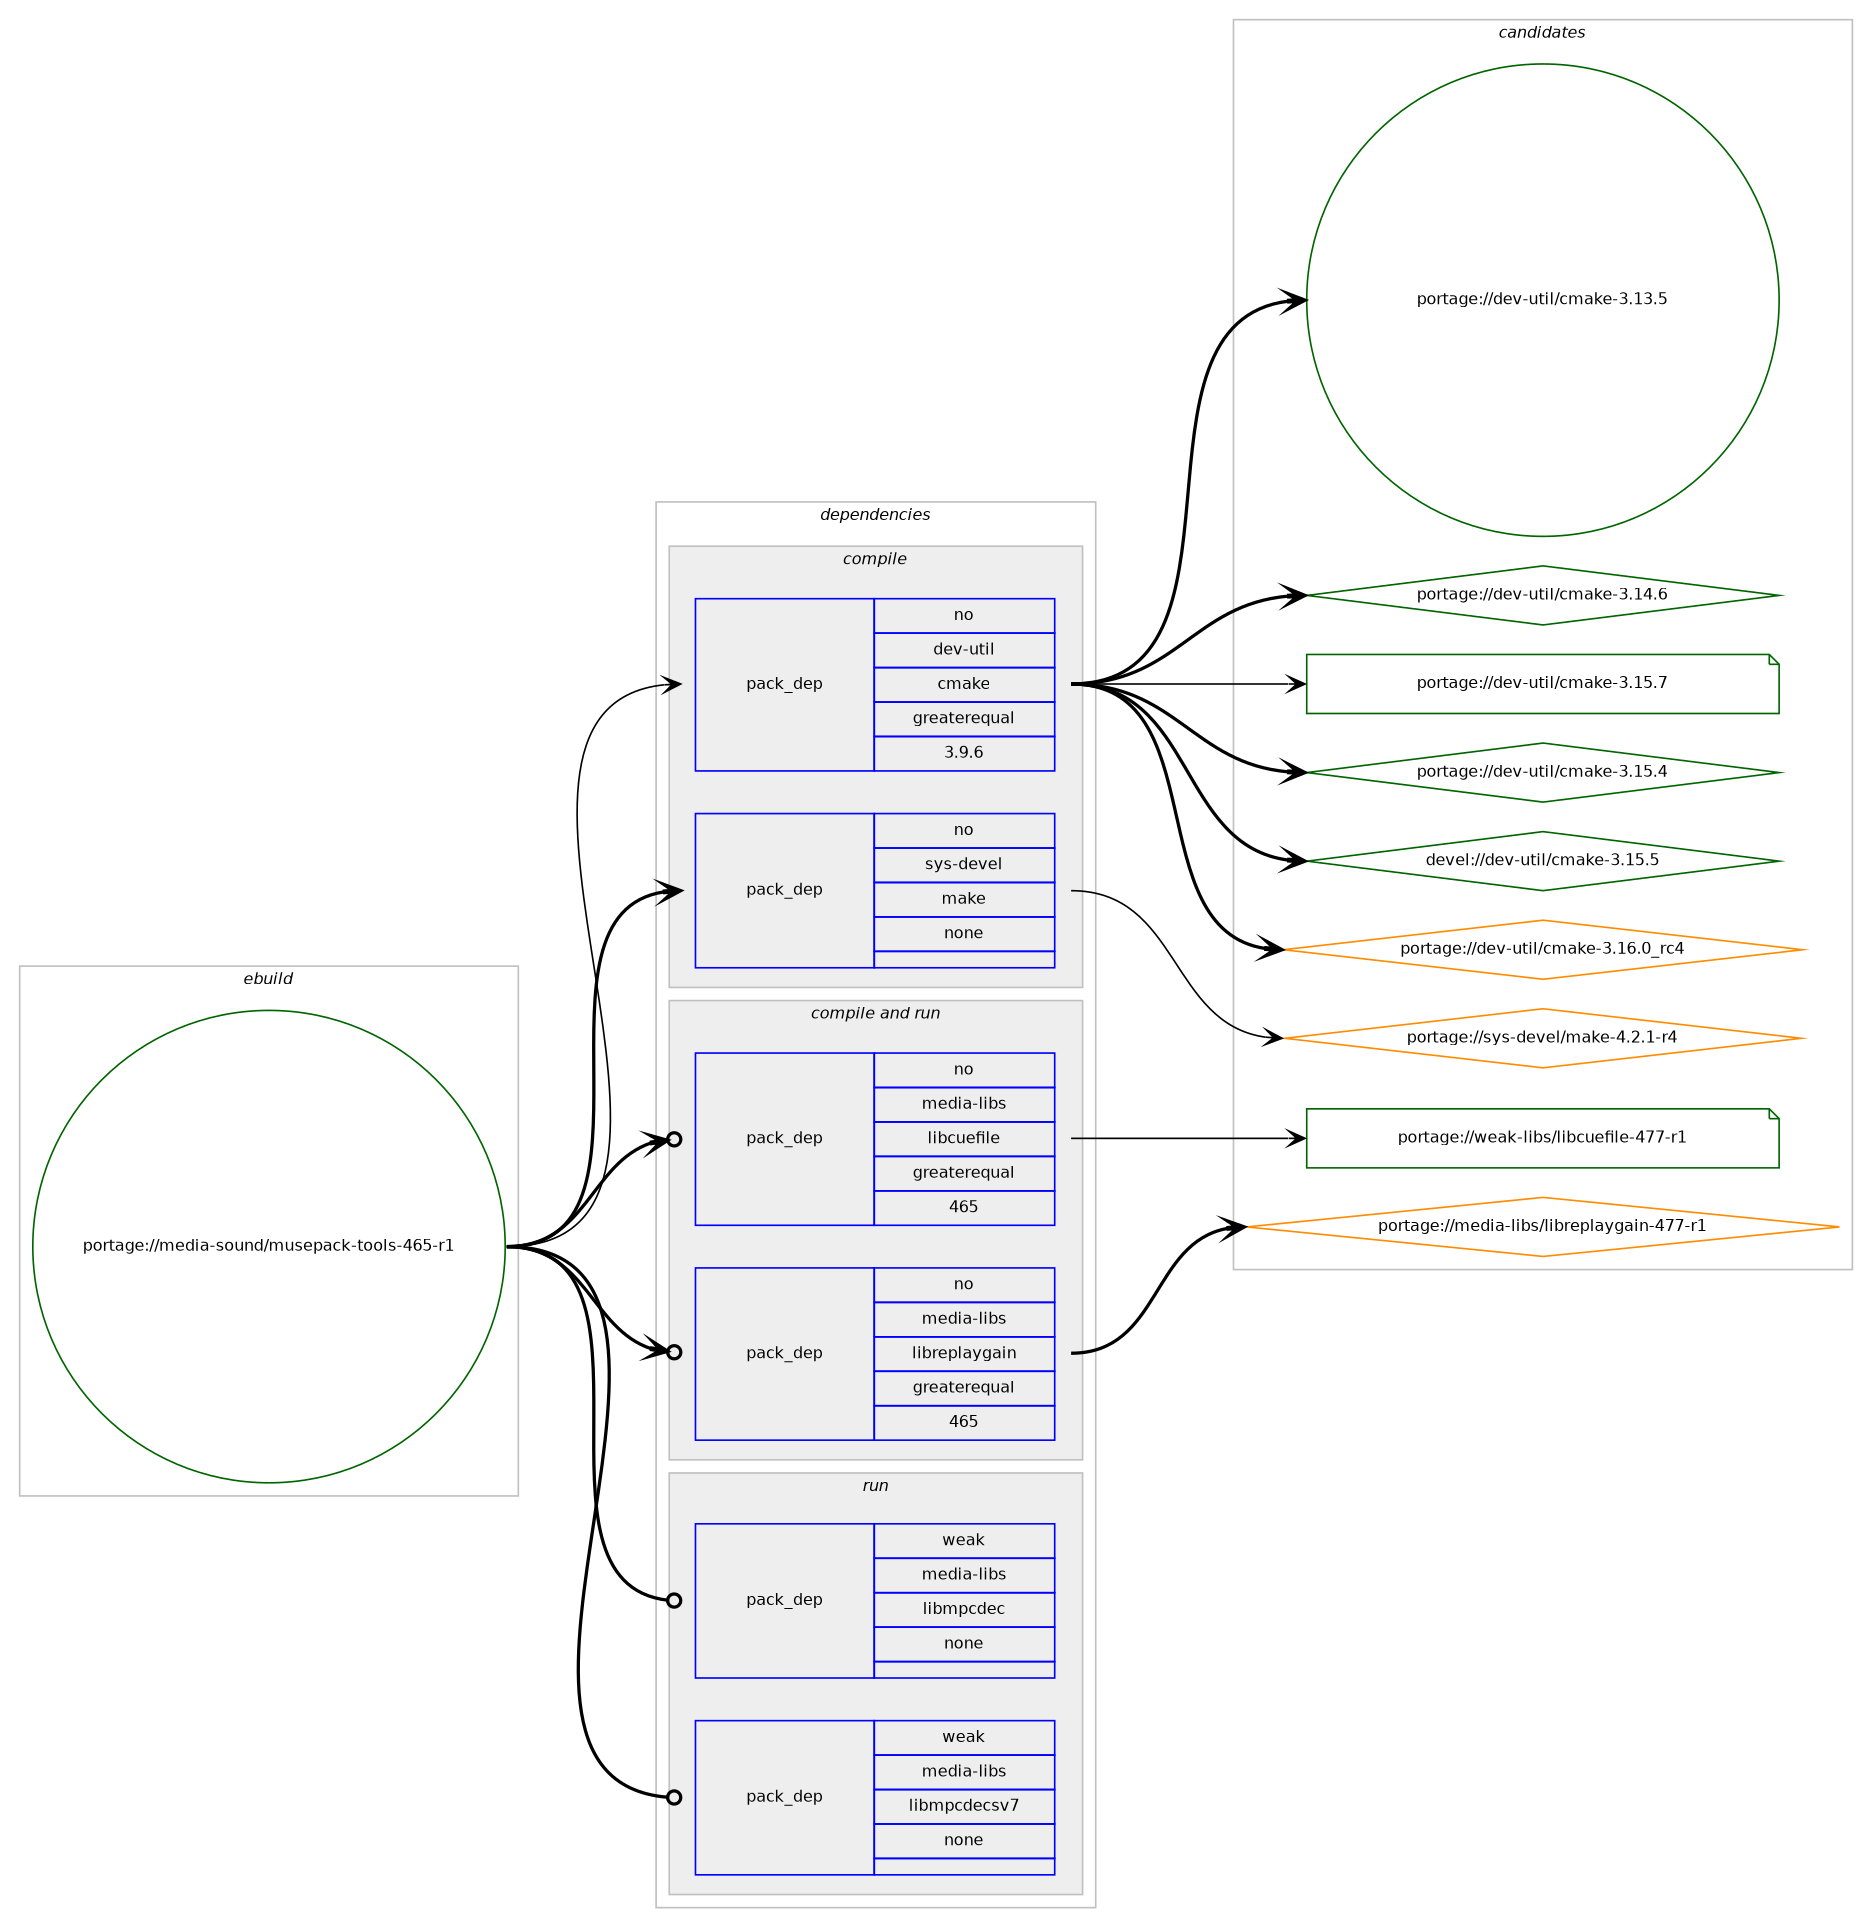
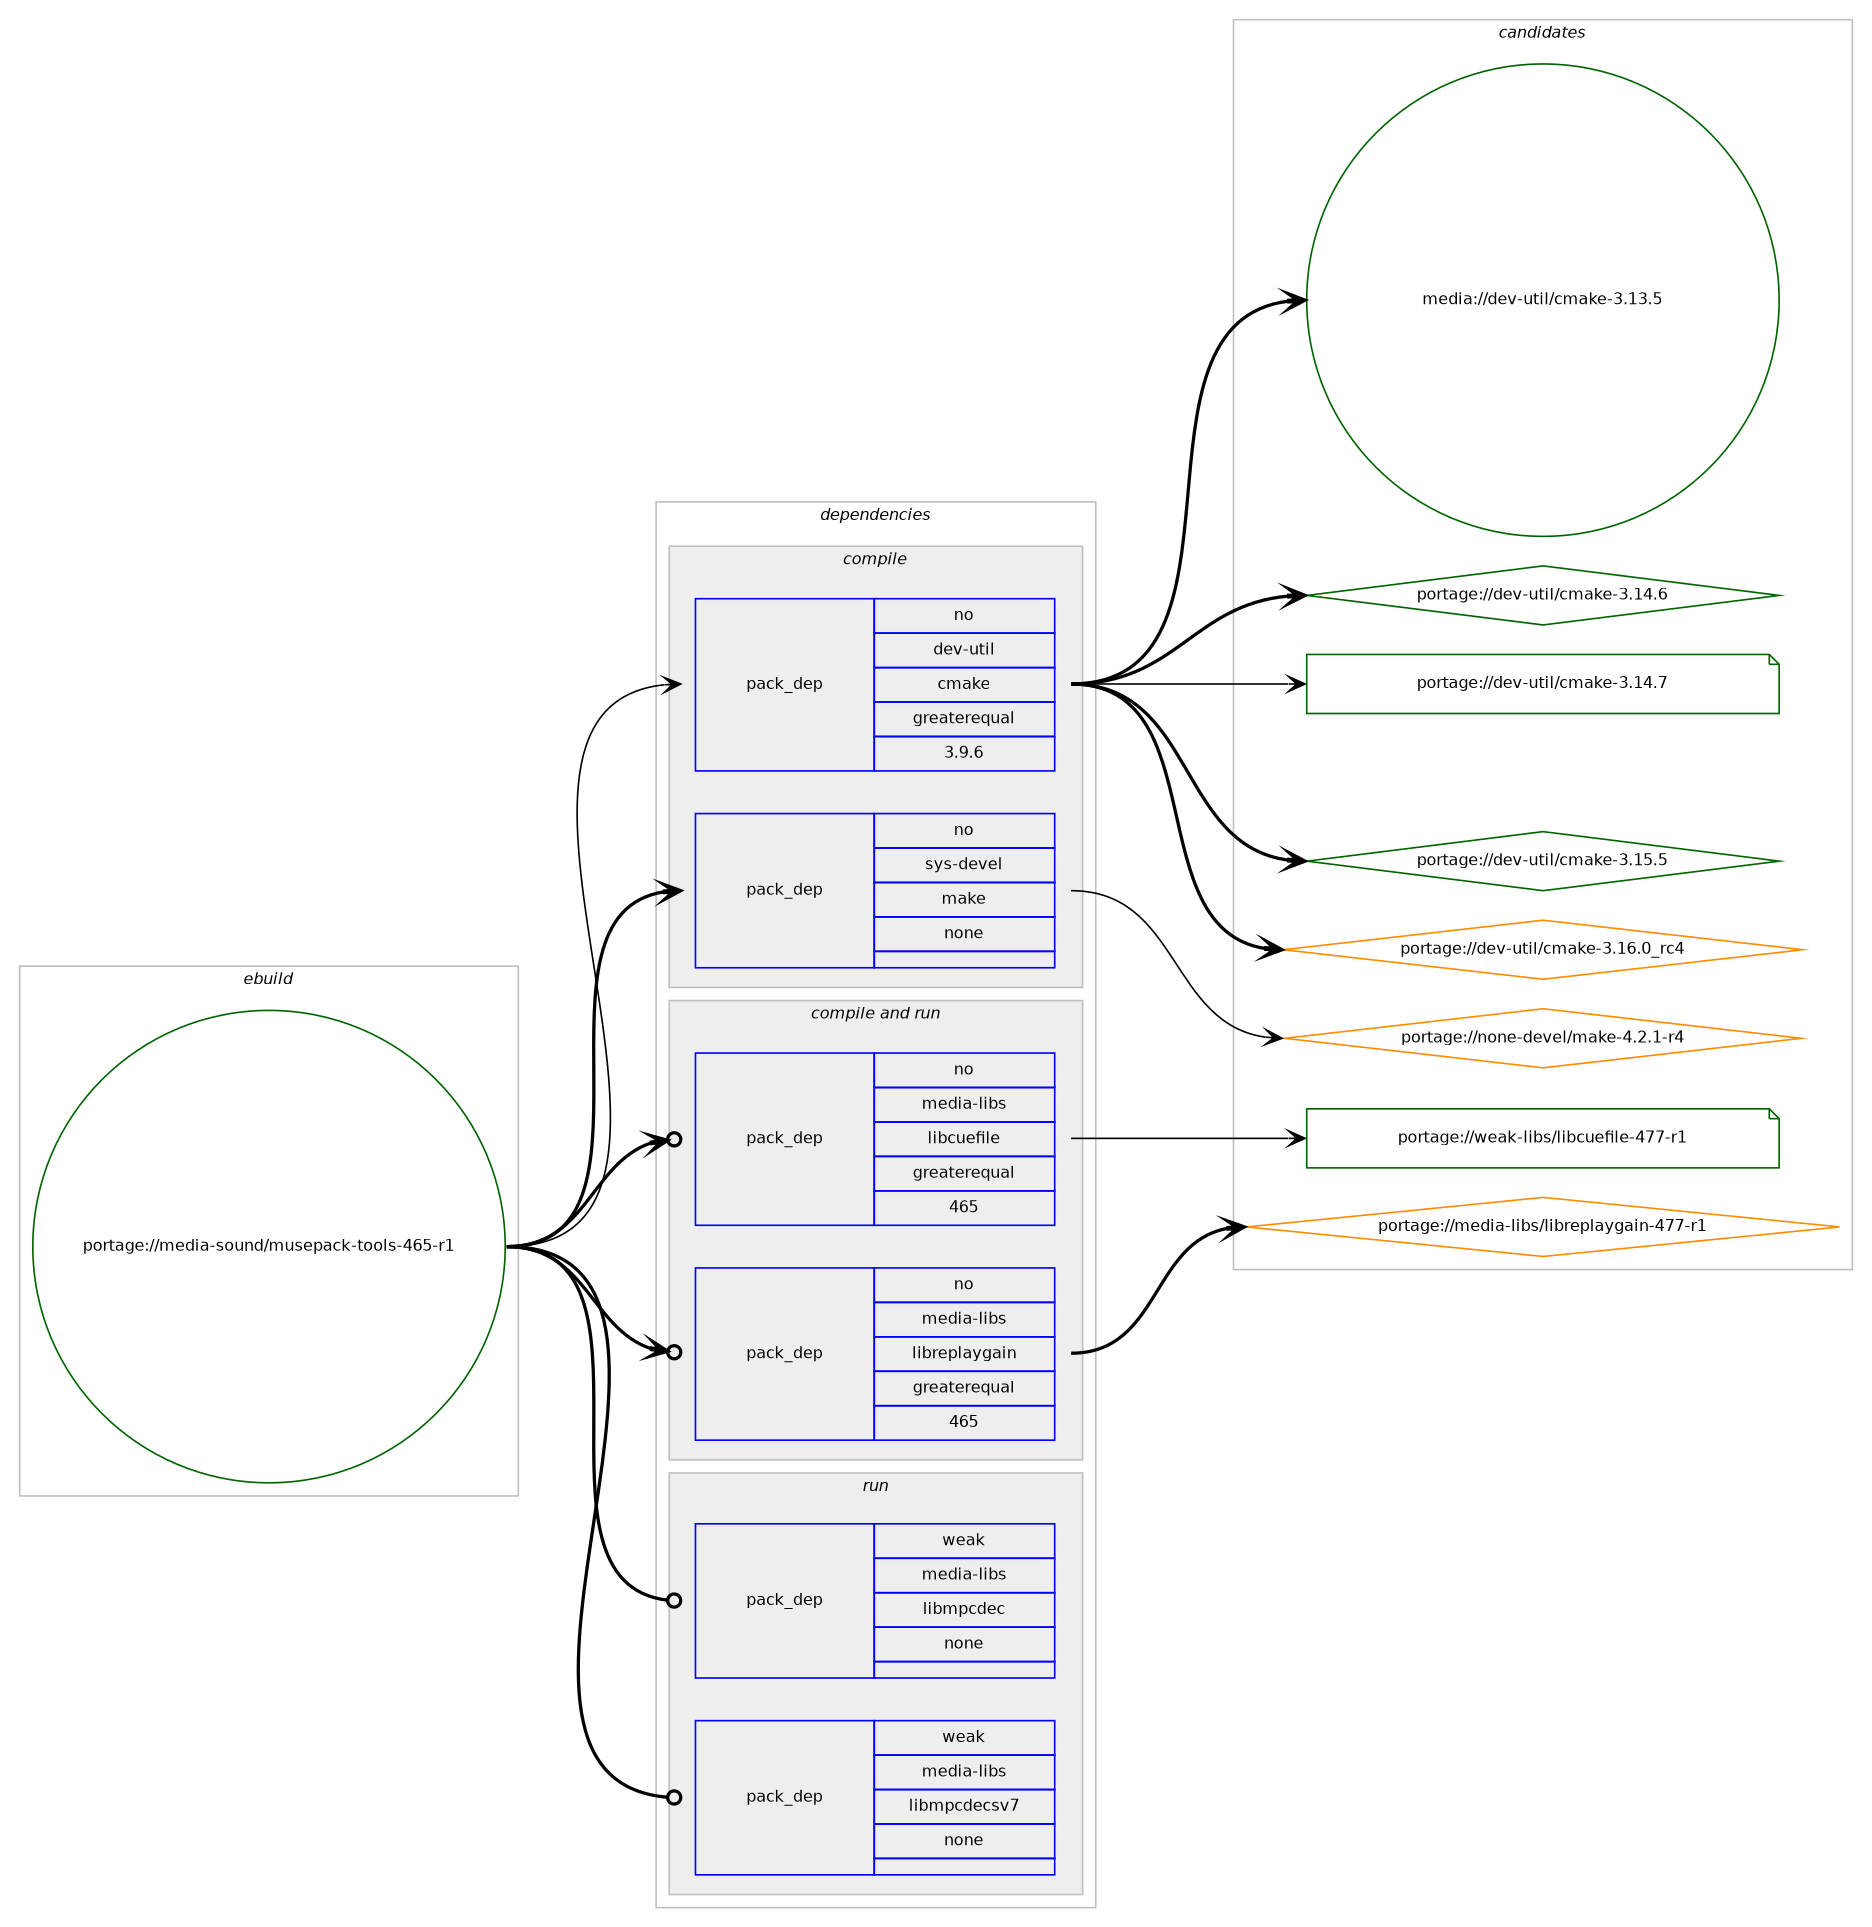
(1543, 300) -> (1543, 300)
(1543, 684) -> (1543, 684)
(1543, 773) -> none
(1543, 861) -> (1543, 861)
(1543, 1038) -> (1543, 1038)
